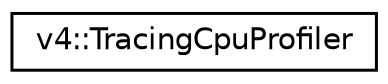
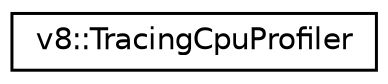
(194, 42) -> (194, 42)
